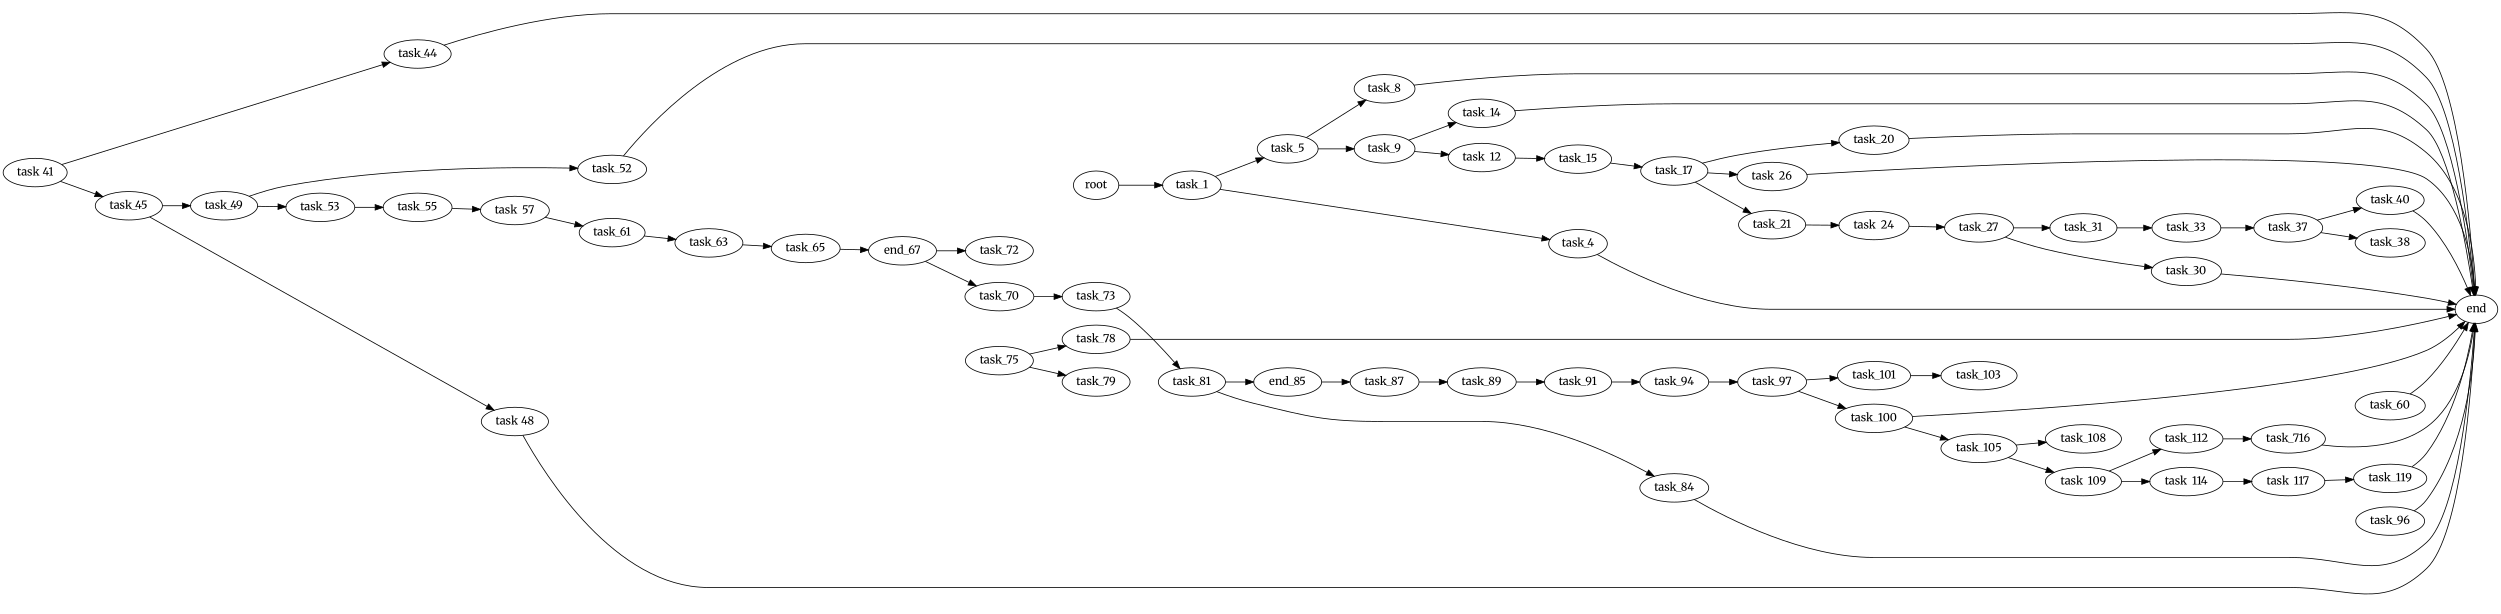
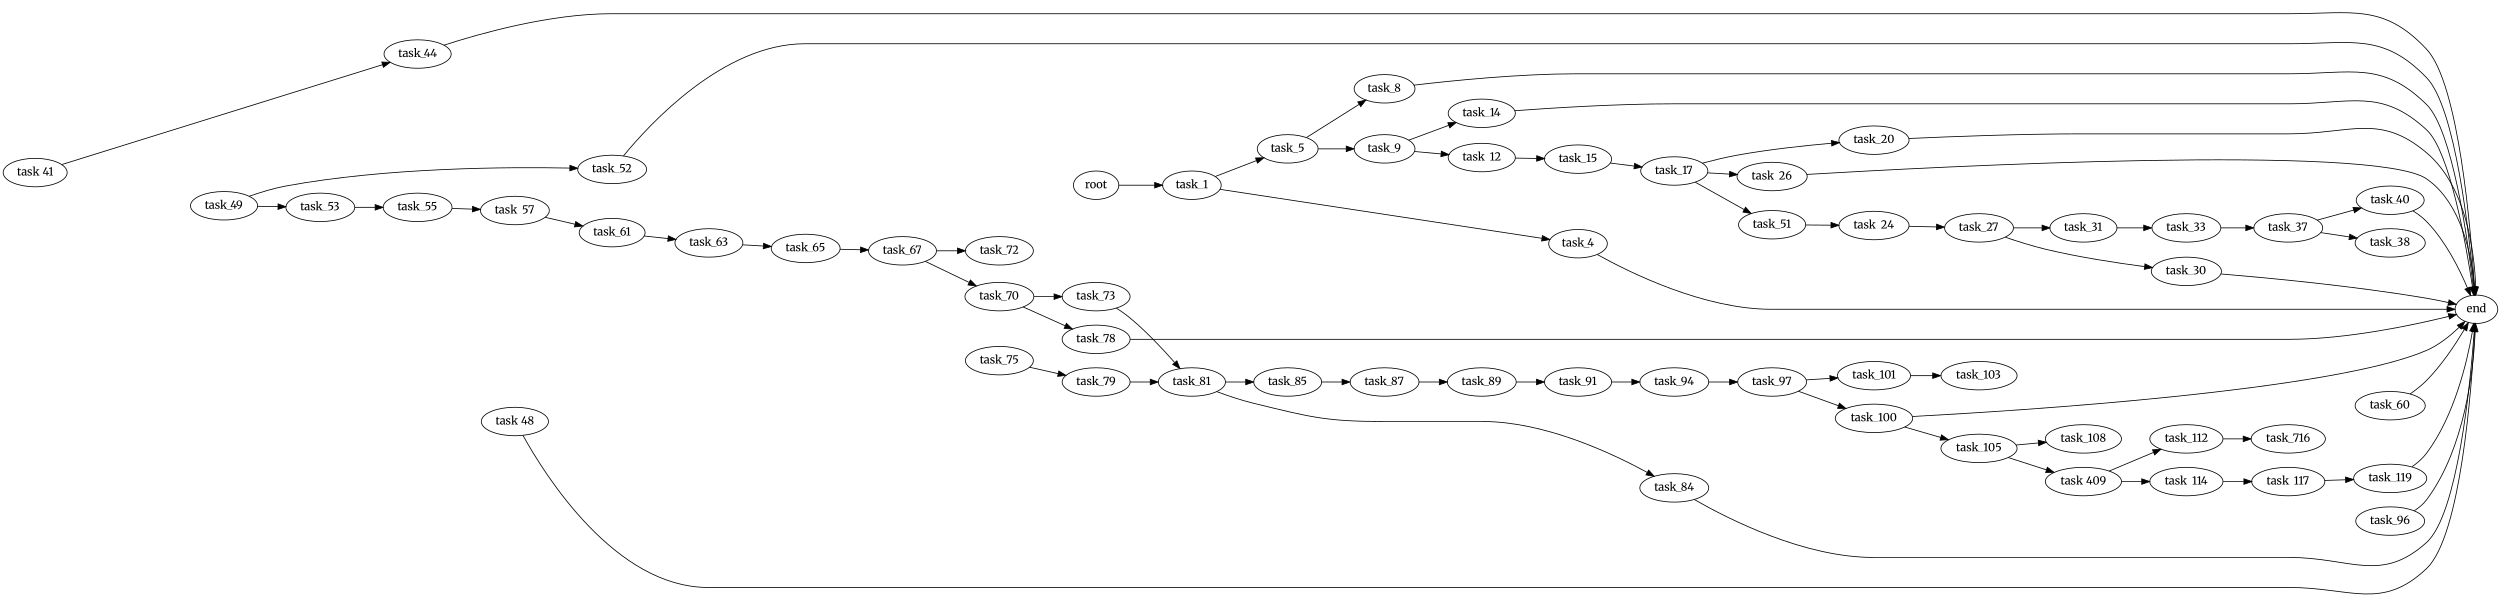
(129, 206) -> none
(1772, 225) -> (1772, 225)
(902, 251) -> (902, 251)
(1044, 351) -> (1044, 316)
none -> (1140, 382)
(1288, 382) -> (1288, 382)
(2427, 427) -> none
(2083, 482) -> (2083, 482)
